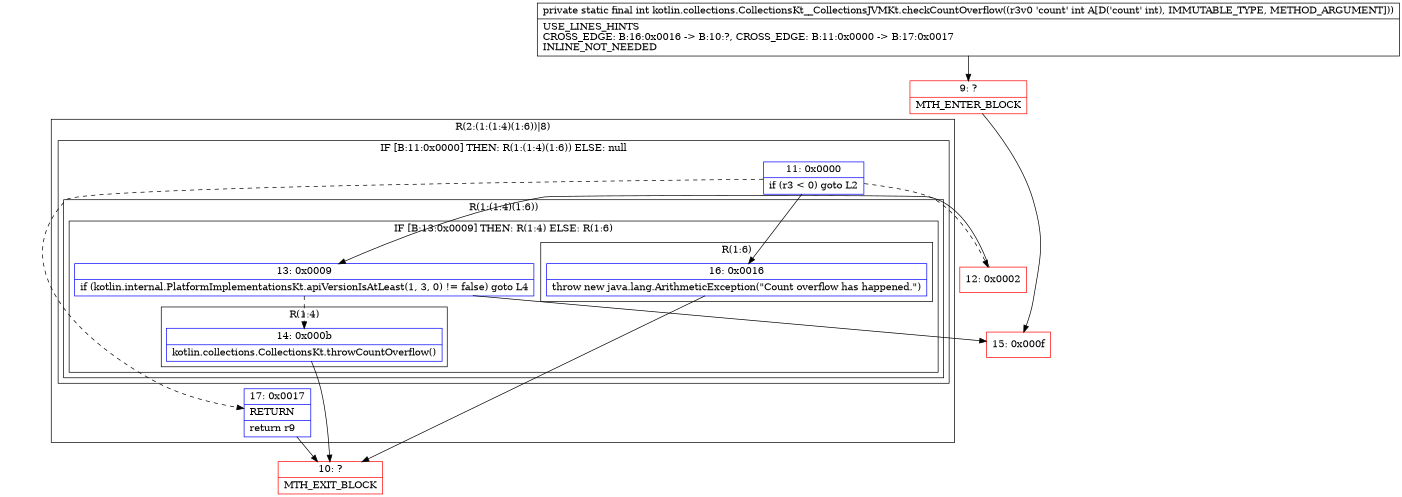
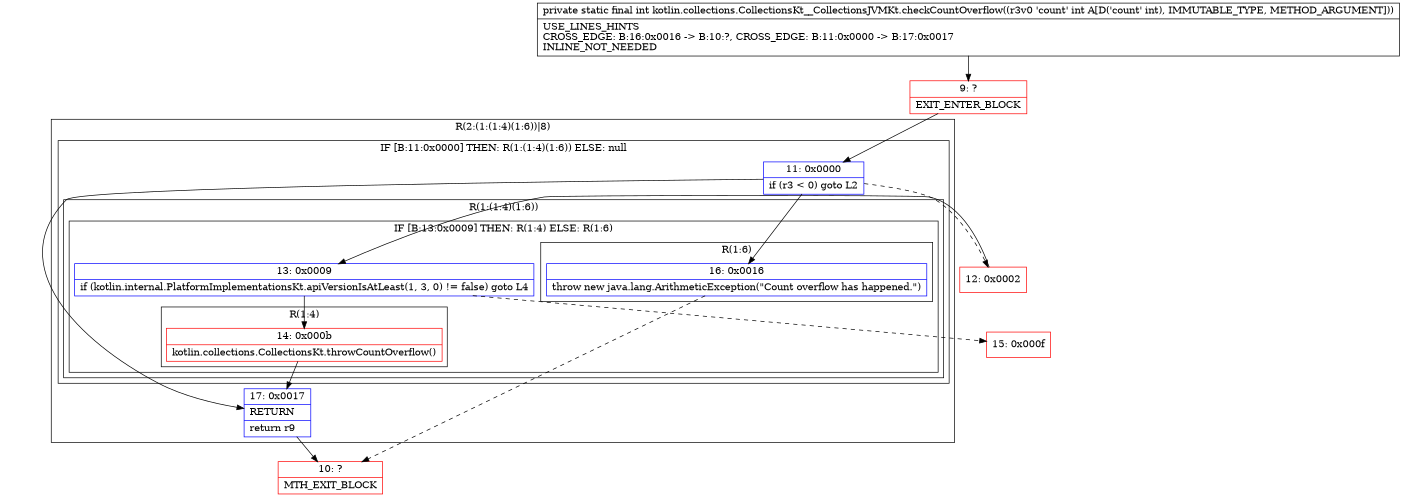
(968, 105) -> (968, 105)
(253, 188) -> (253, 188)
(1037, 213) -> (894, 136)
(304, 311) -> (304, 311)
(726, 318) -> (726, 318)
(304, 345) -> (304, 345)
(562, 365) -> (562, 365)
(324, 407) -> (294, 372)
